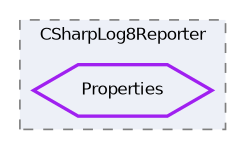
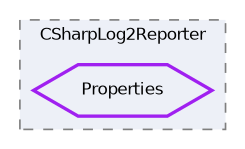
(123, 36) -> (123, 36)
